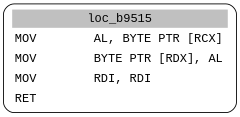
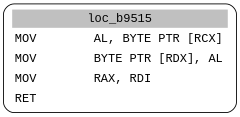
(83, 78) -> (83, 78)
